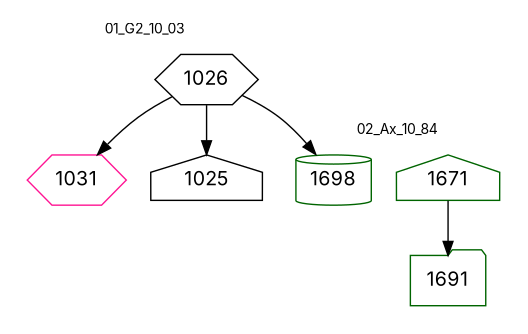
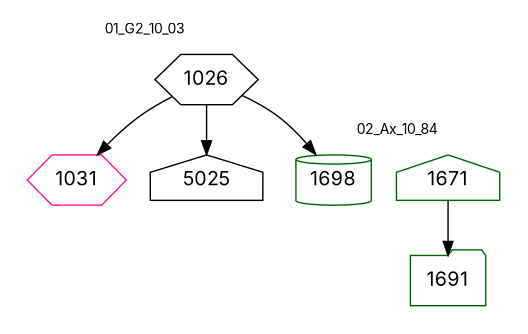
(207, 180) -> (207, 180)
